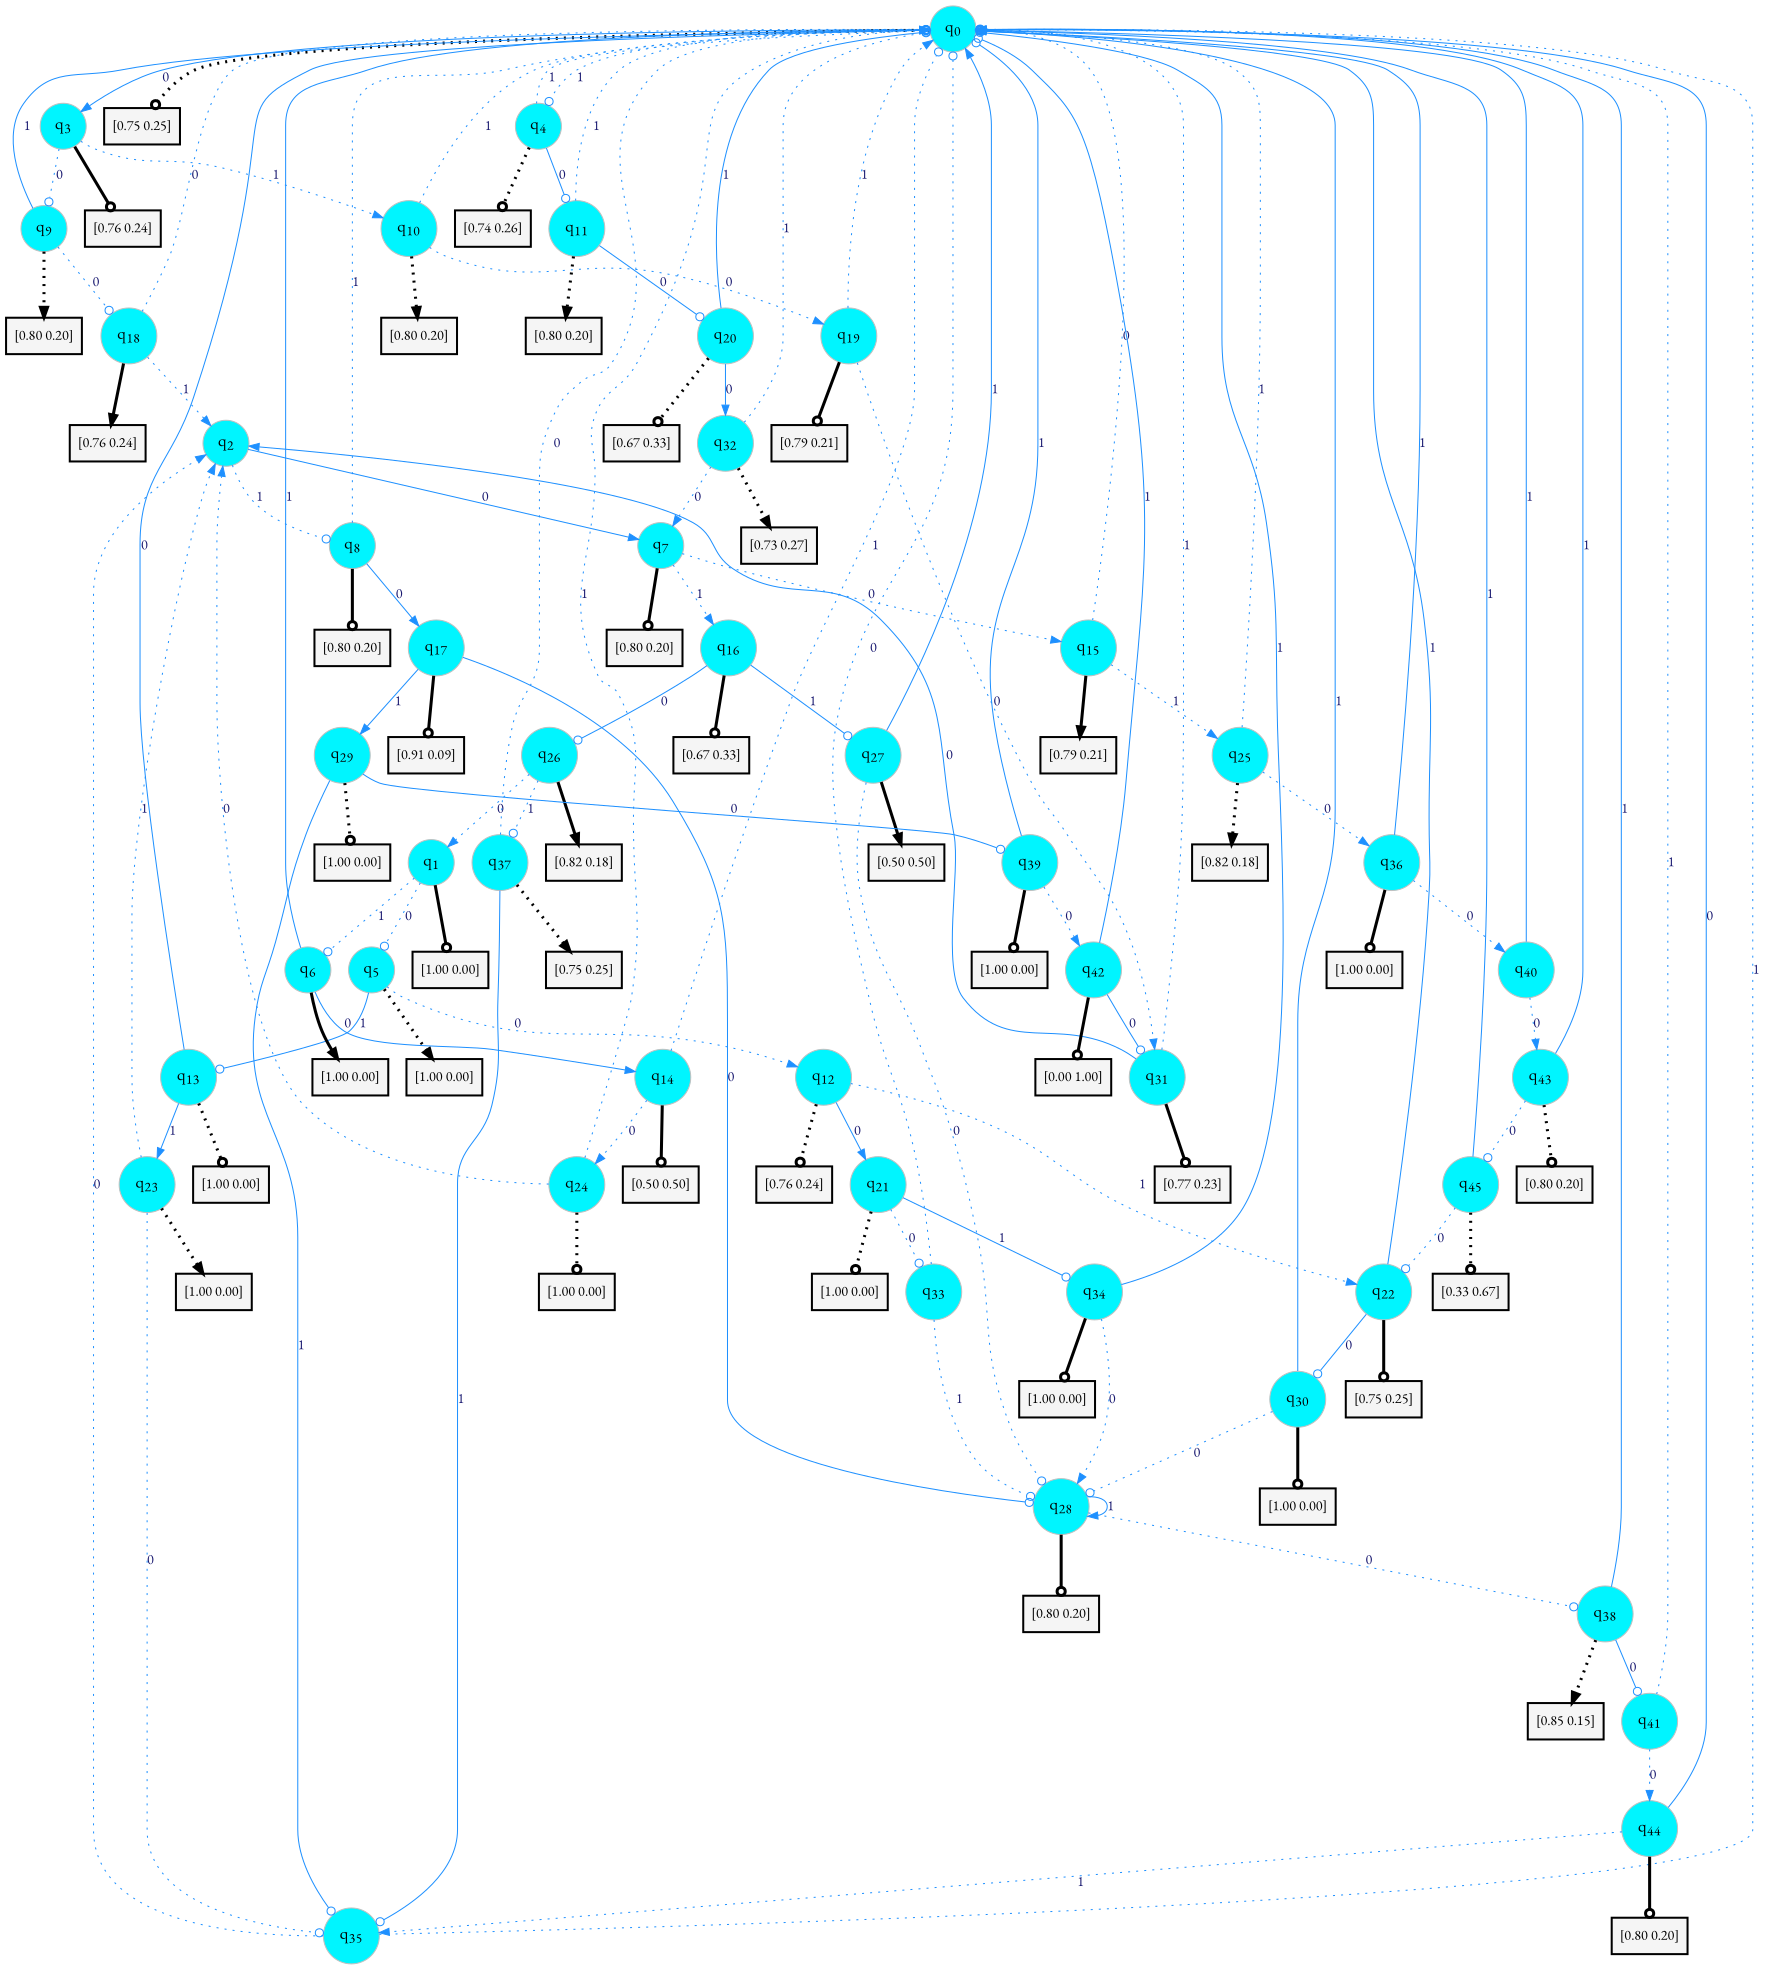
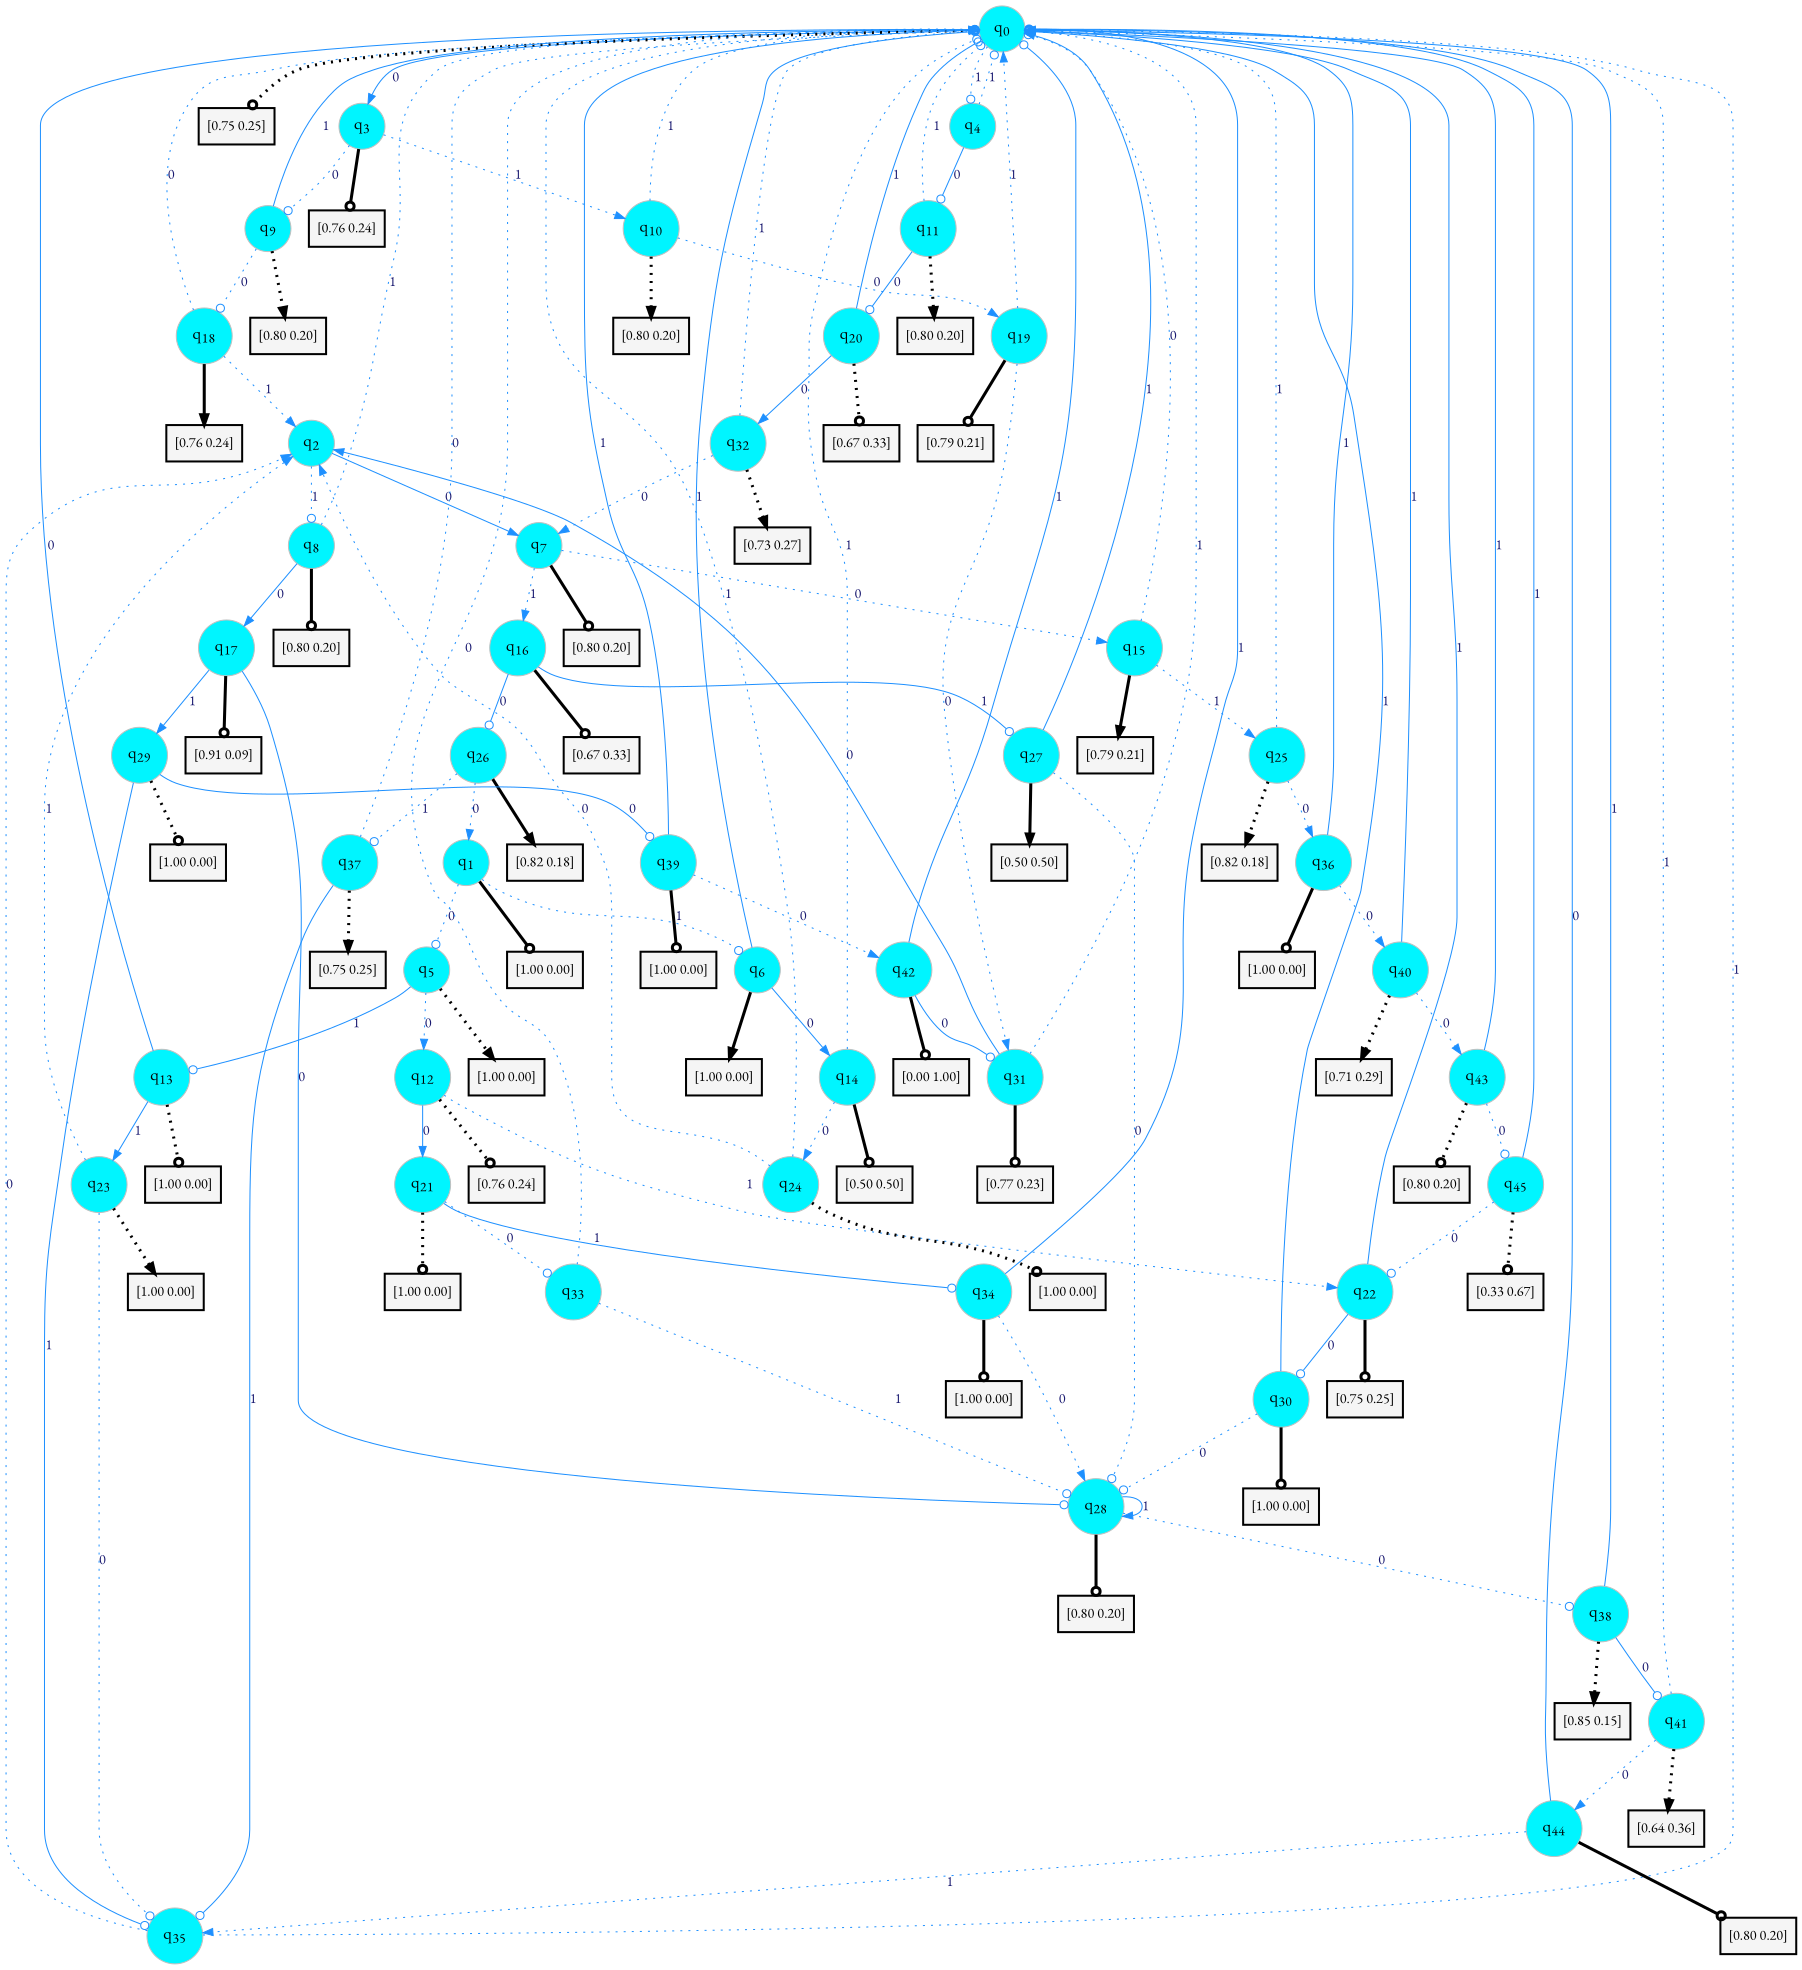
(493, 229) -> none
none -> (1354, 1077)
none -> (1666, 1829)
